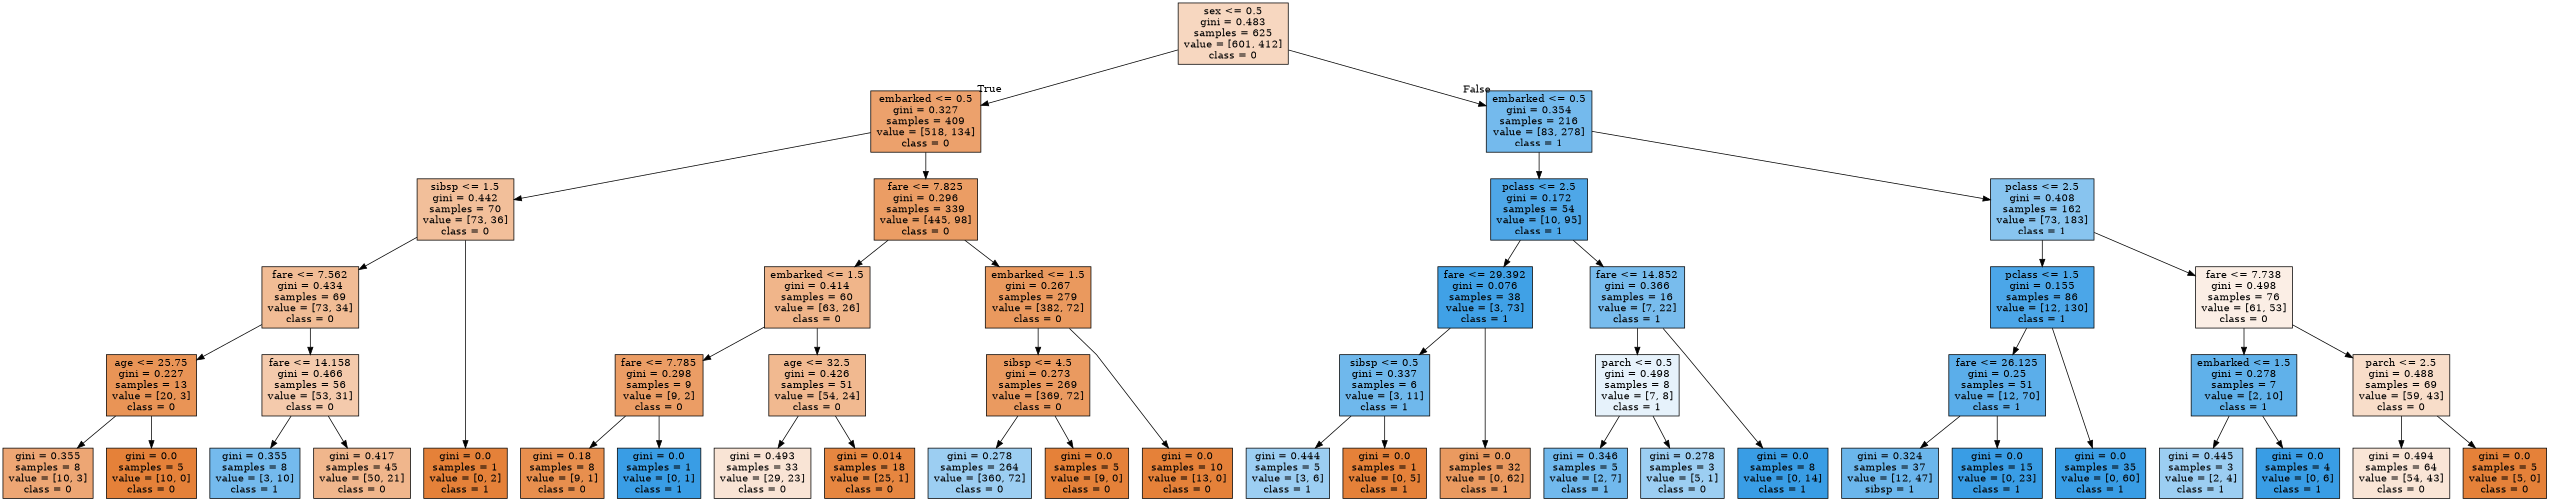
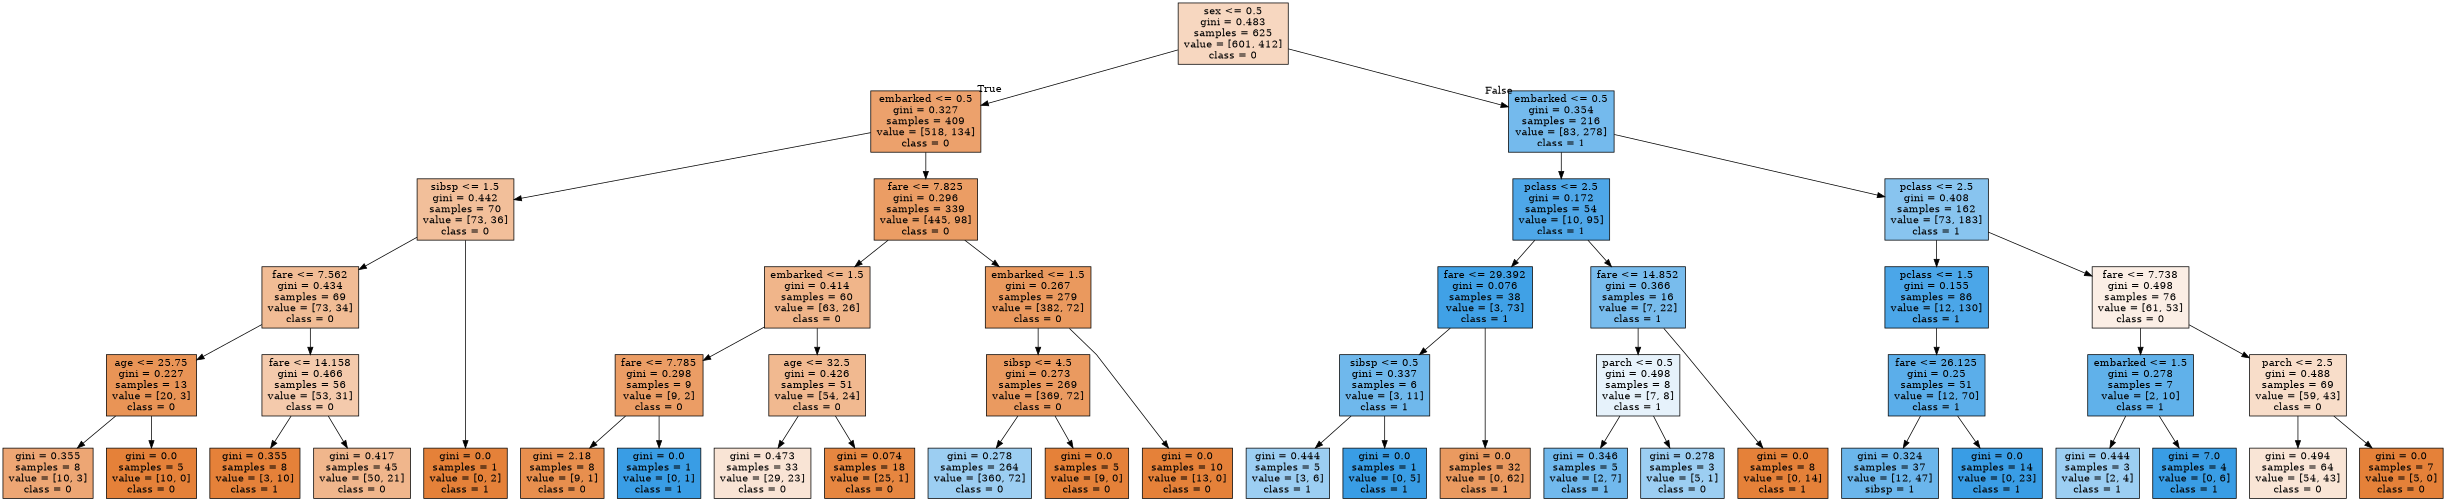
(255, 473) -> (255, 473)
(562, 473) -> (562, 473)
(763, 473) -> (763, 473)
(870, 473) -> (870, 473)
(1385, 473) -> (1385, 473)
(1783, 473) -> (1783, 473)
(1997, 473) -> (1997, 473)
(2101, 473) -> none
(2201, 473) -> (2098, 473)
(2298, 473) -> (2194, 473)
(2505, 473) -> (2401, 473)
